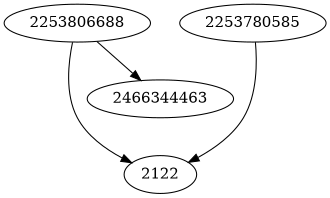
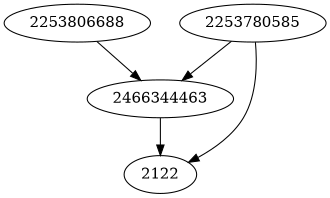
none -> (211, 58)
(74, 110) -> (160, 132)
